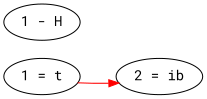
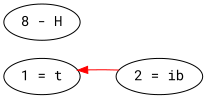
(42, 22) -> (42, 22)
(93, 83) -> (103, 70)
